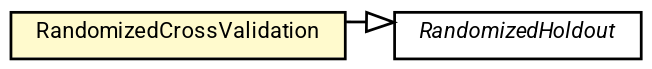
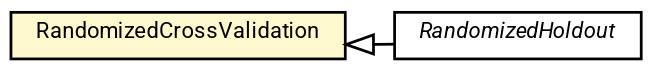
(356, 22) -> (384, 44)
